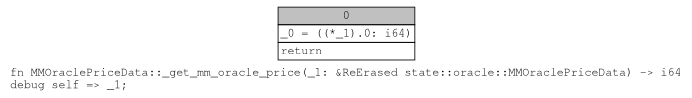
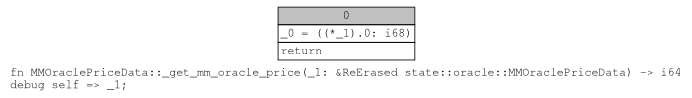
(346, 33) -> (346, 33)
